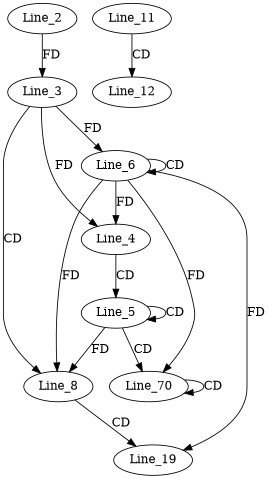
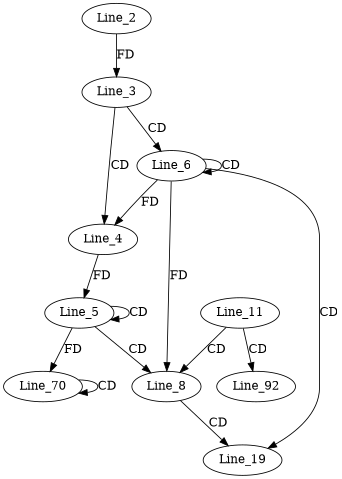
(132, 92) -> (256, 387)
(93, 129) -> (157, 129)
(64, 166) -> (120, 166)
(3, 239) -> (206, 347)
(183, 269) -> none
(125, 276) -> (102, 276)
(256, 313) -> (329, 313)
(101, 350) -> (138, 350)
(143, 350) -> (73, 350)
